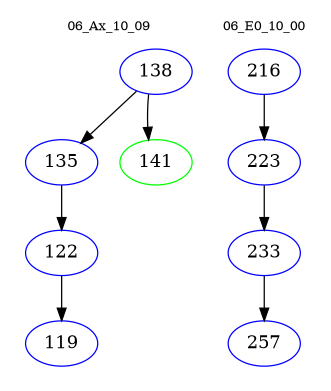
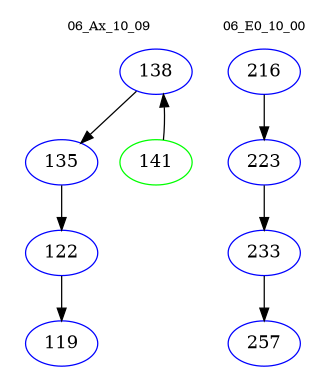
(148, 111) -> (164, 124)
